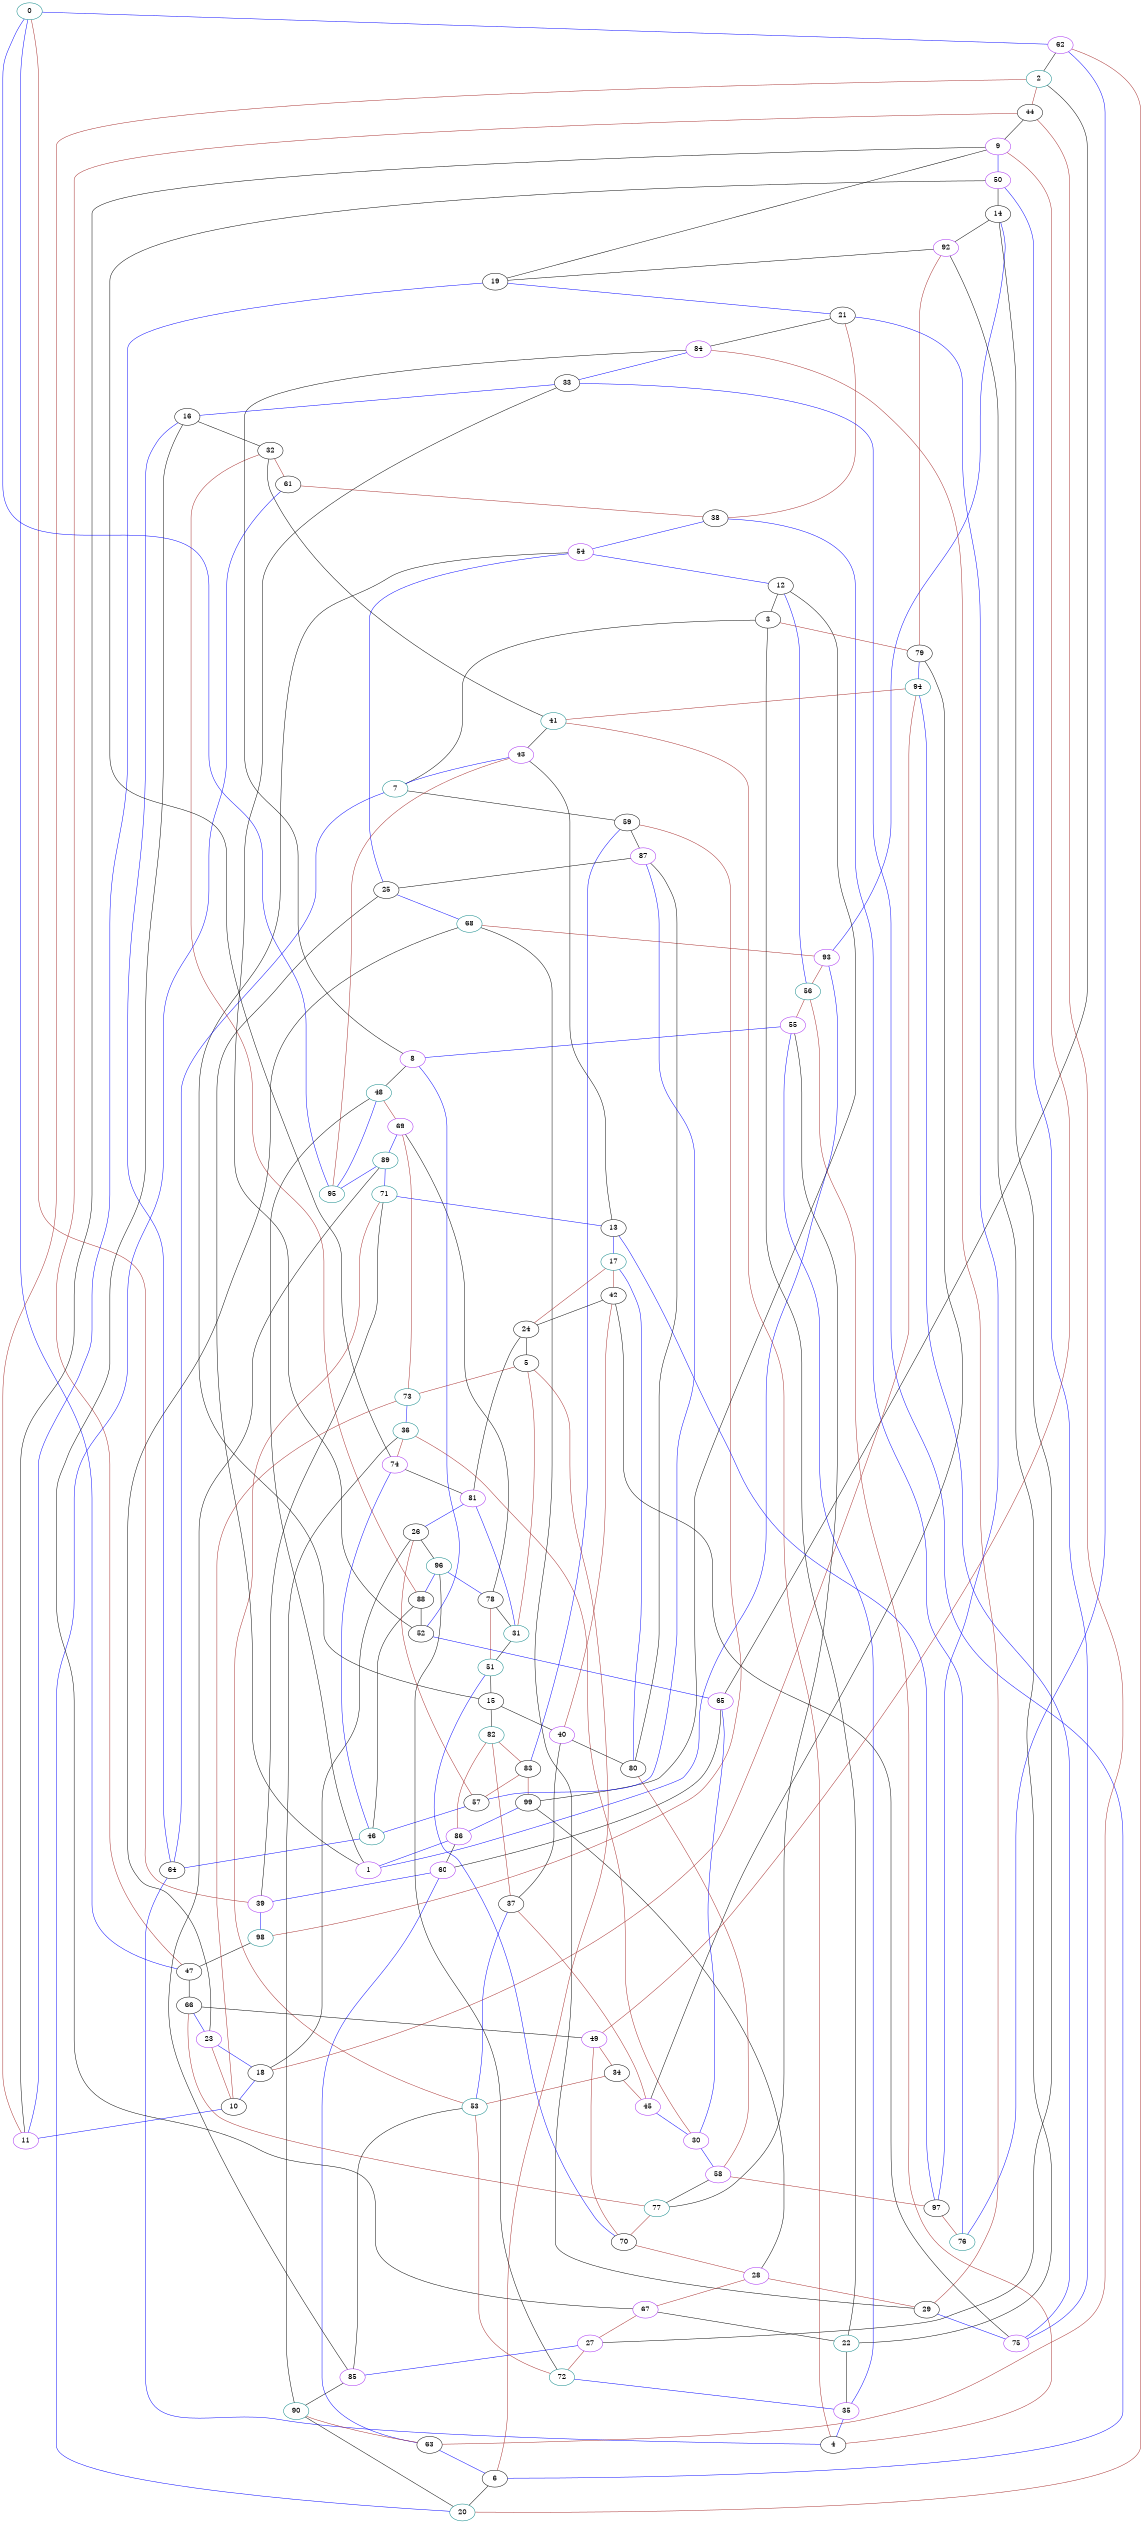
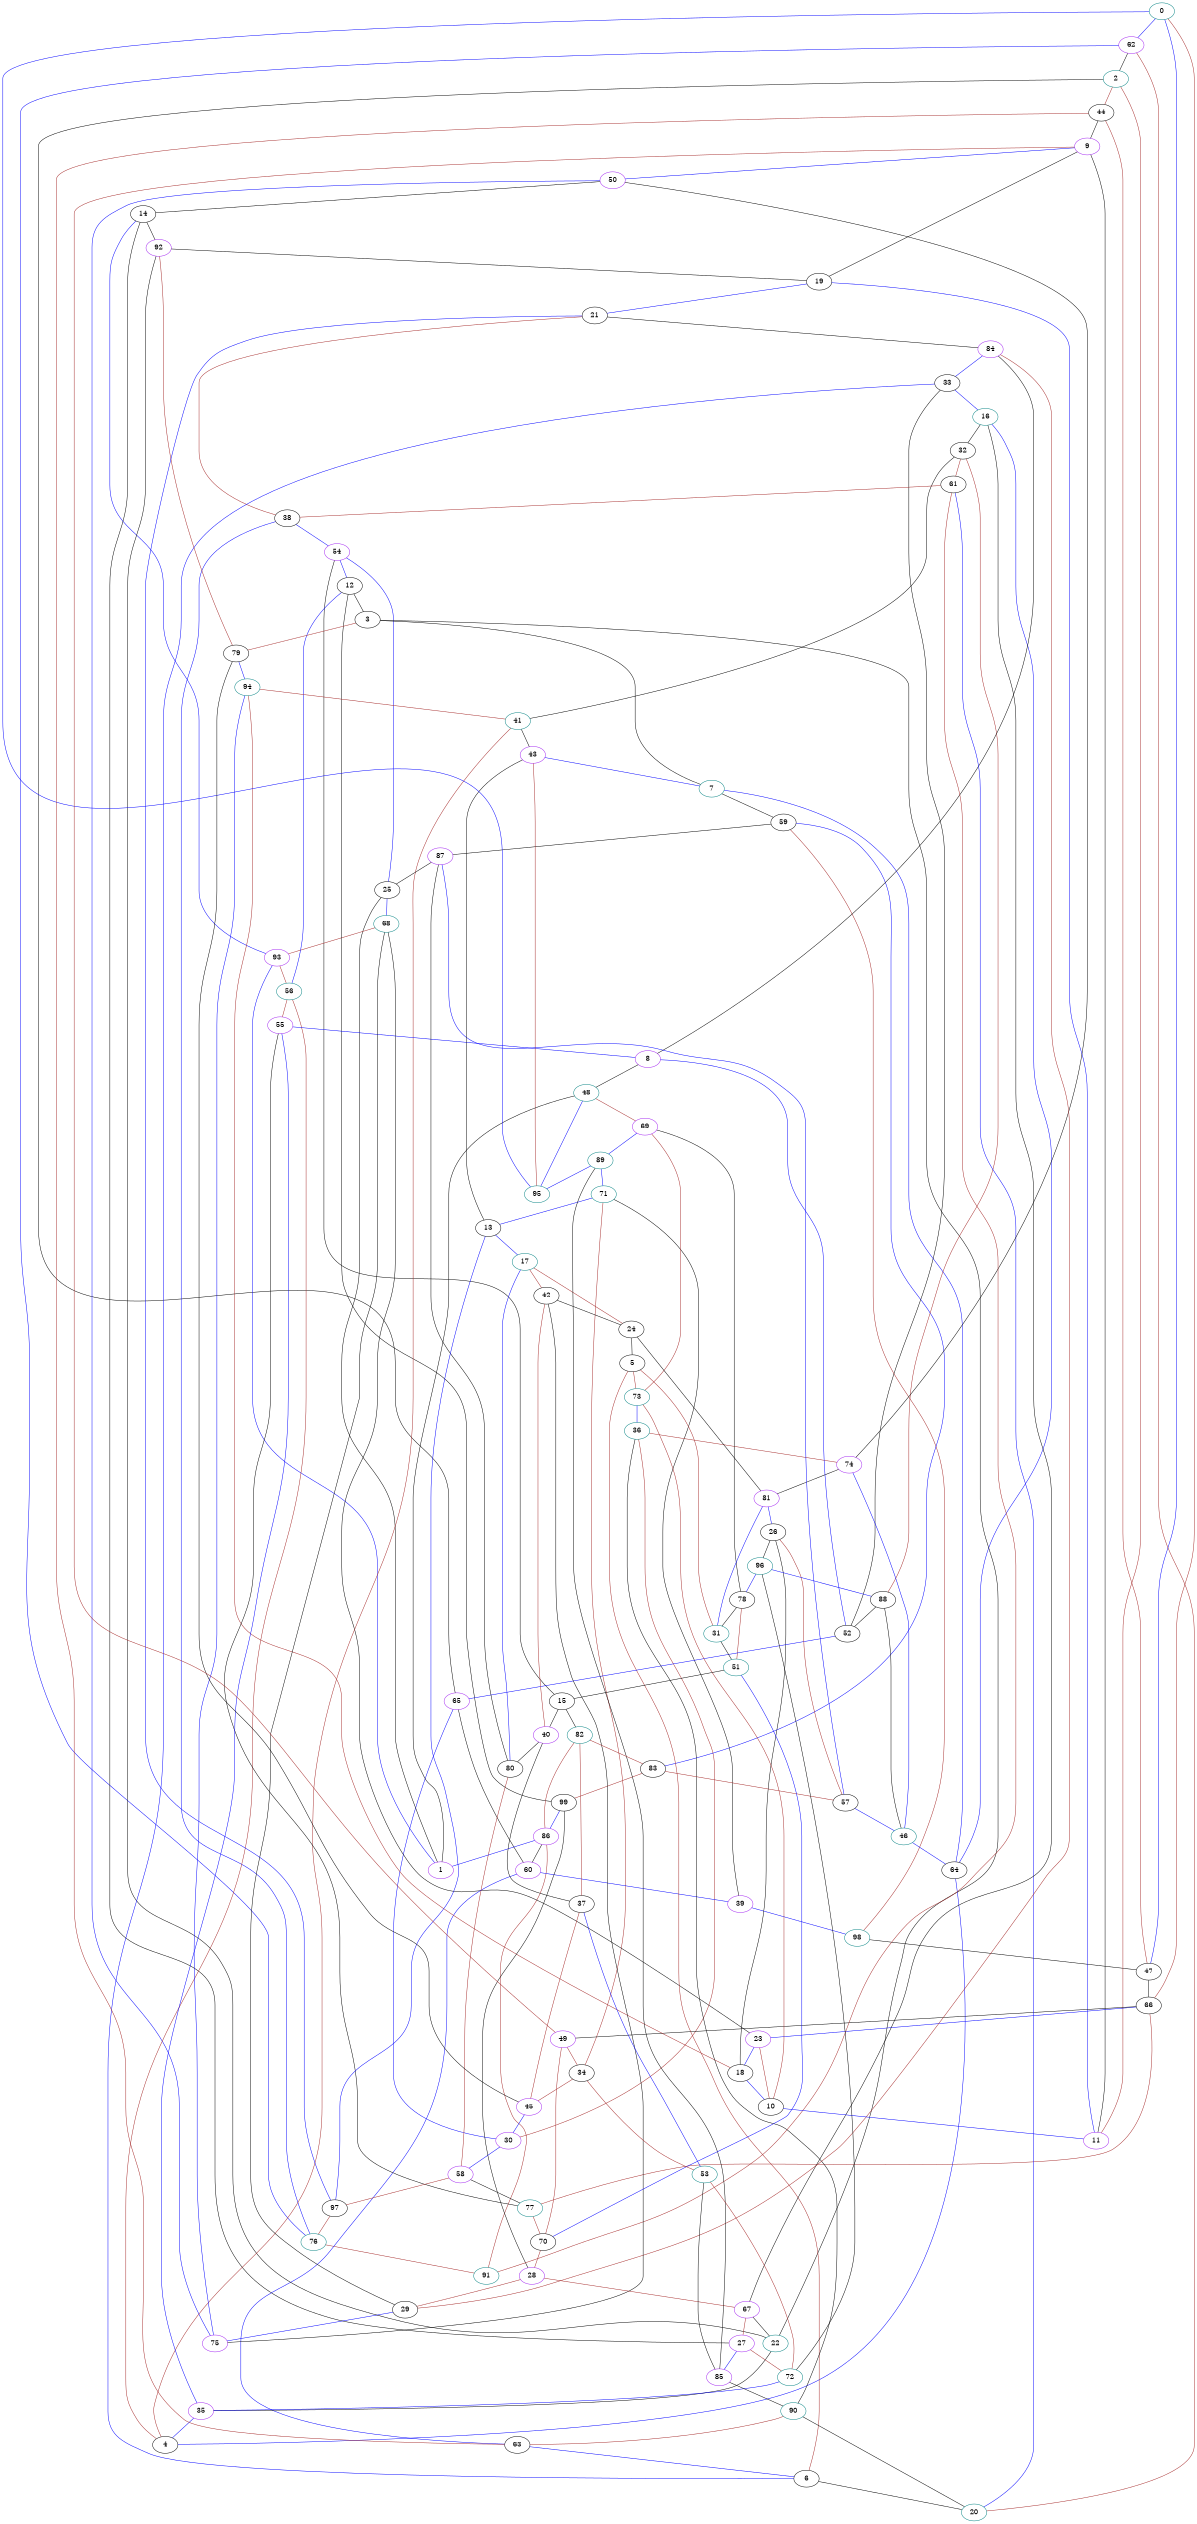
(187, 417) -> (985, 417)
(38, 1028) -> (1194, 1008)
(235, 1694) -> (596, 1638)
none -> (486, 2276)
